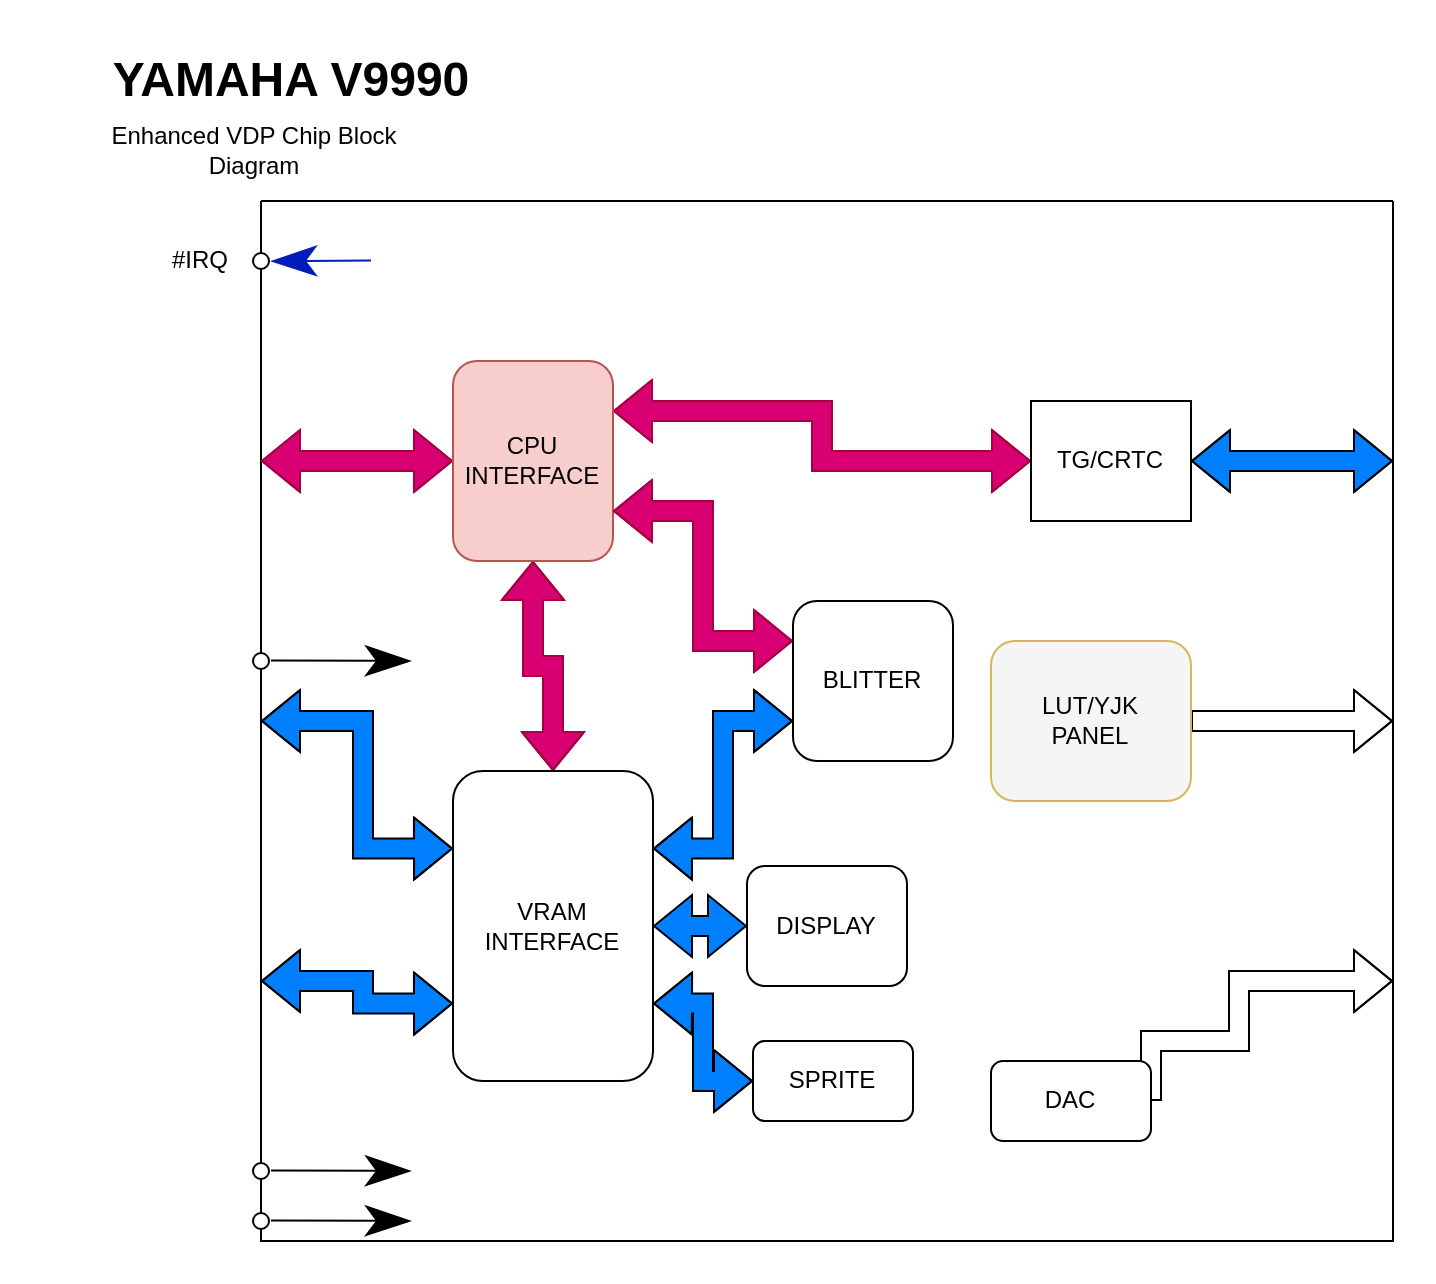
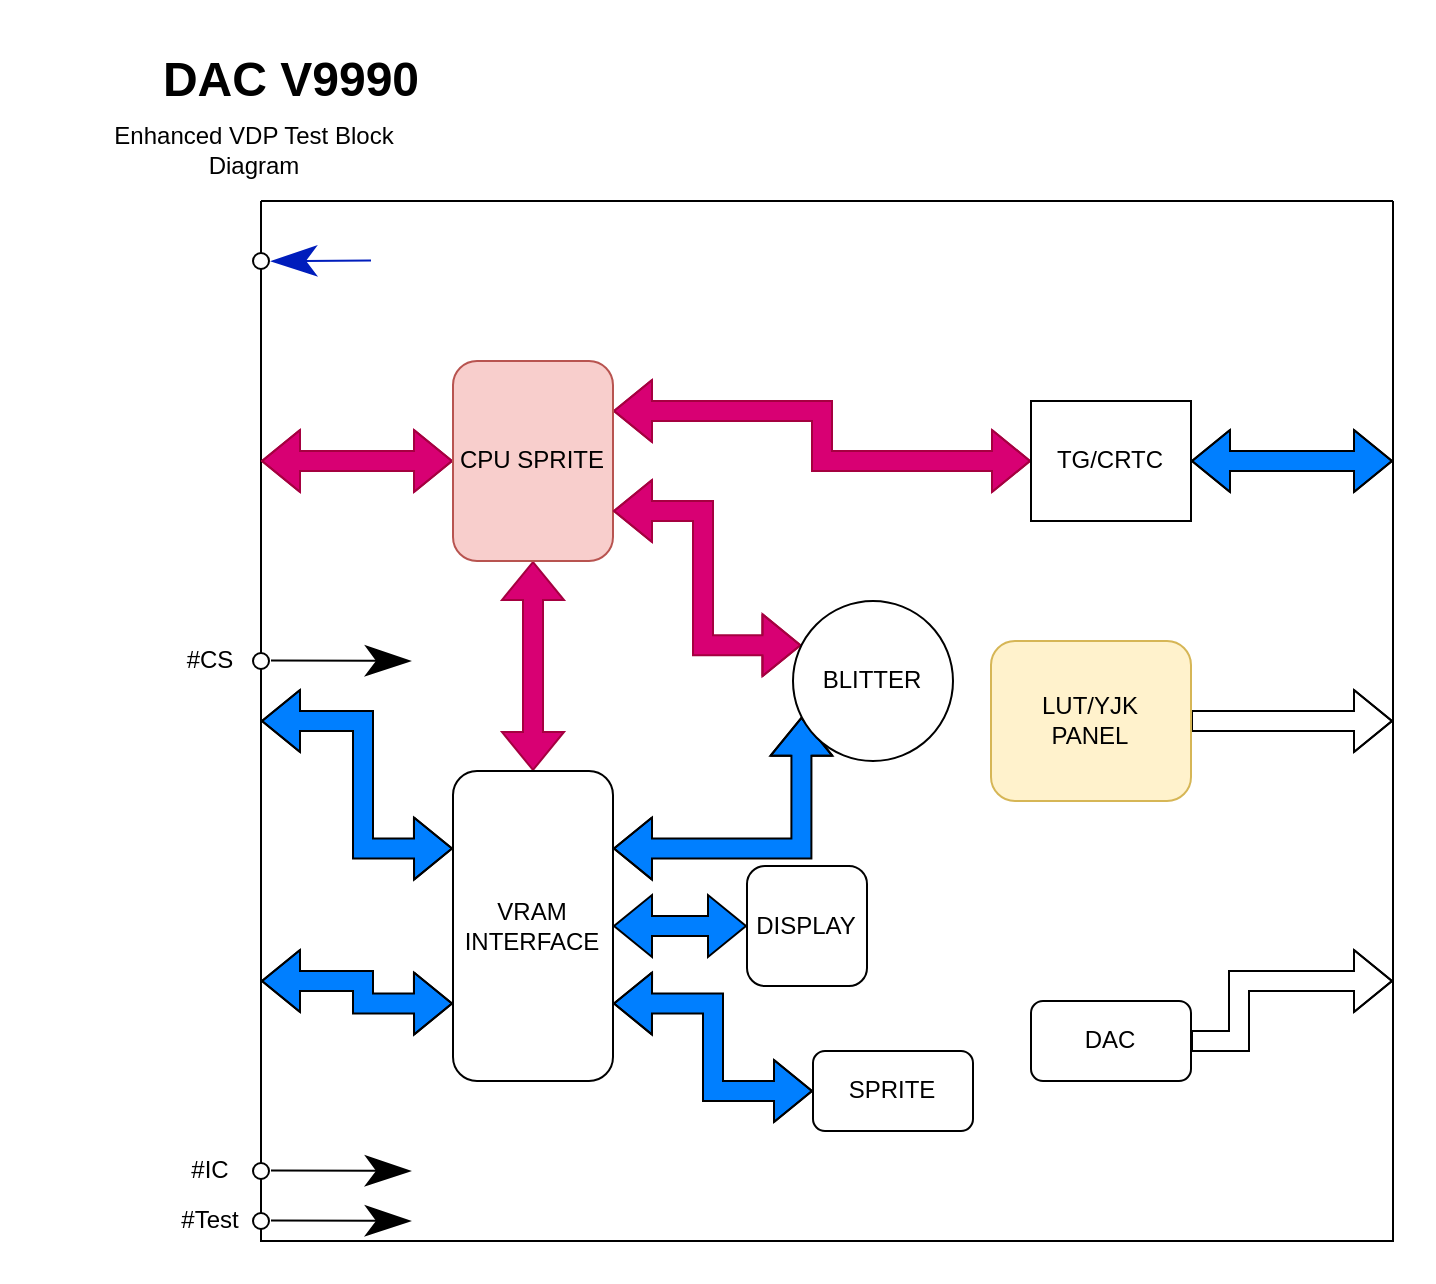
(292, 81) -> (292, 81)
(255, 151) -> (255, 151)
(201, 261) -> none
(533, 461) -> (533, 461)
none -> (211, 661)
(873, 681) -> (873, 681)
(1091, 721) -> (1091, 721)
(553, 926) -> (533, 926)
(827, 926) -> (807, 926)
(833, 1081) -> (893, 1091)
(1071, 1101) -> (1111, 1041)
none -> (211, 1171)
none -> (211, 1221)
